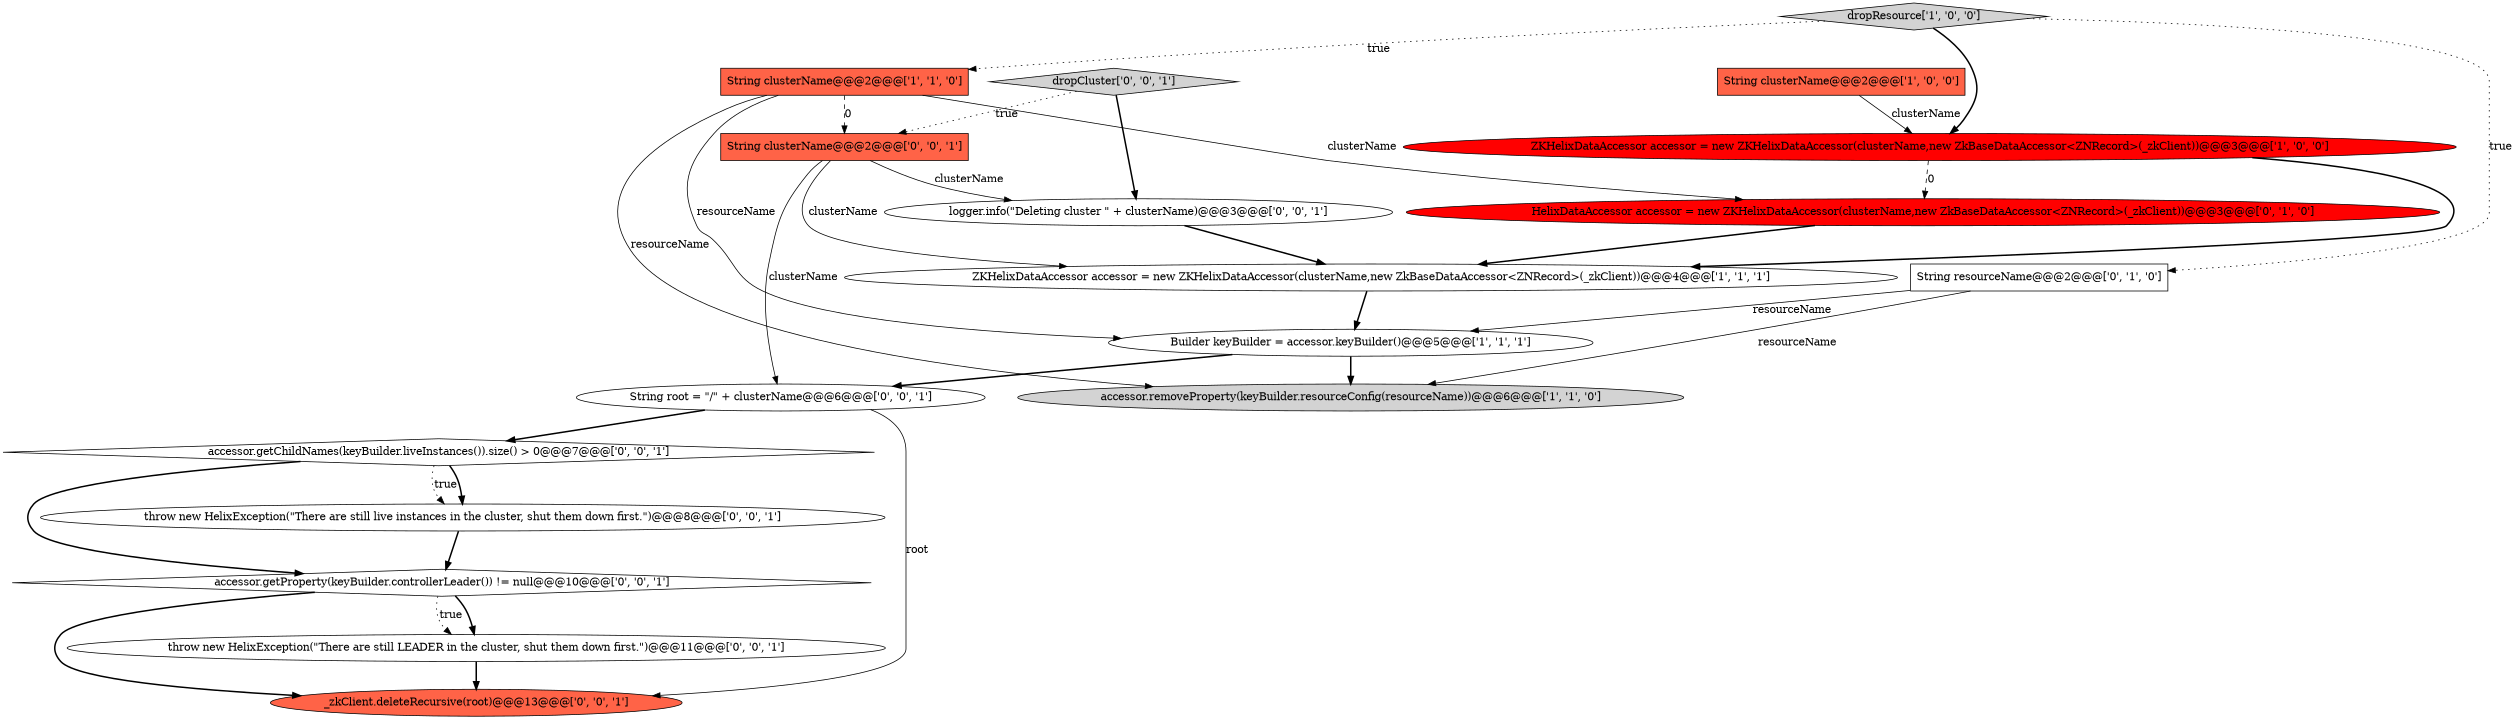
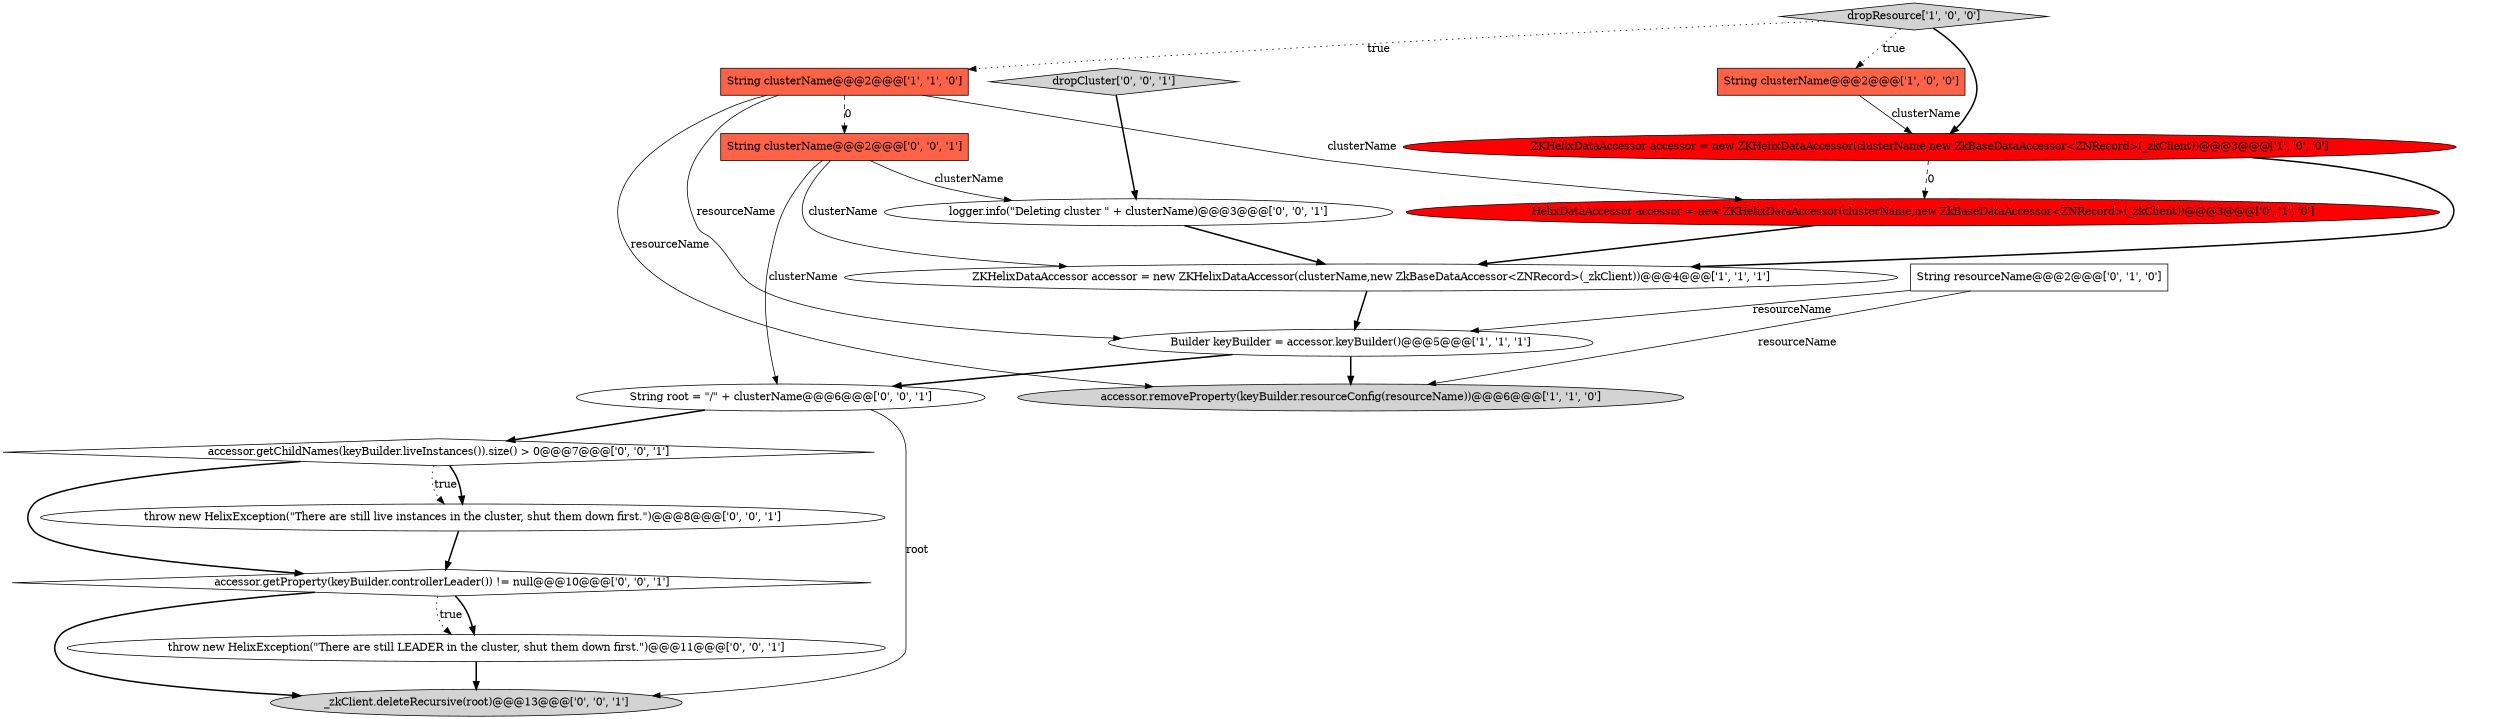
(2484, 74) -> (1881, 46)
(991, 111) -> none
(476, 703) -> (476, 703)
